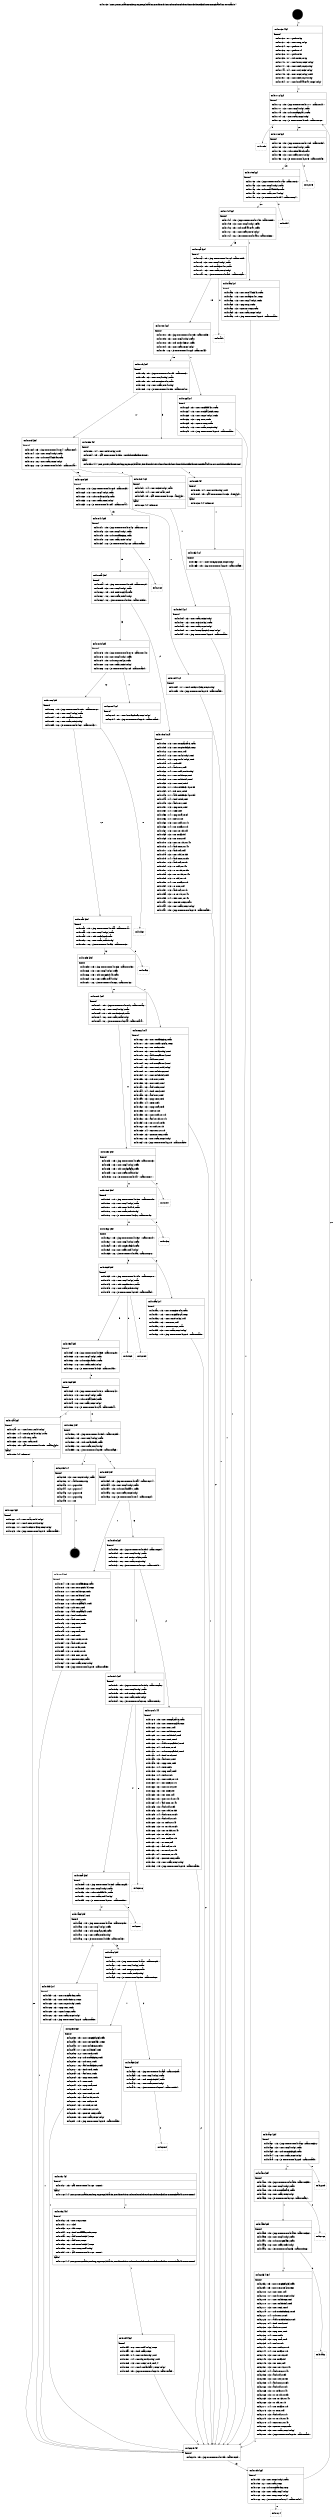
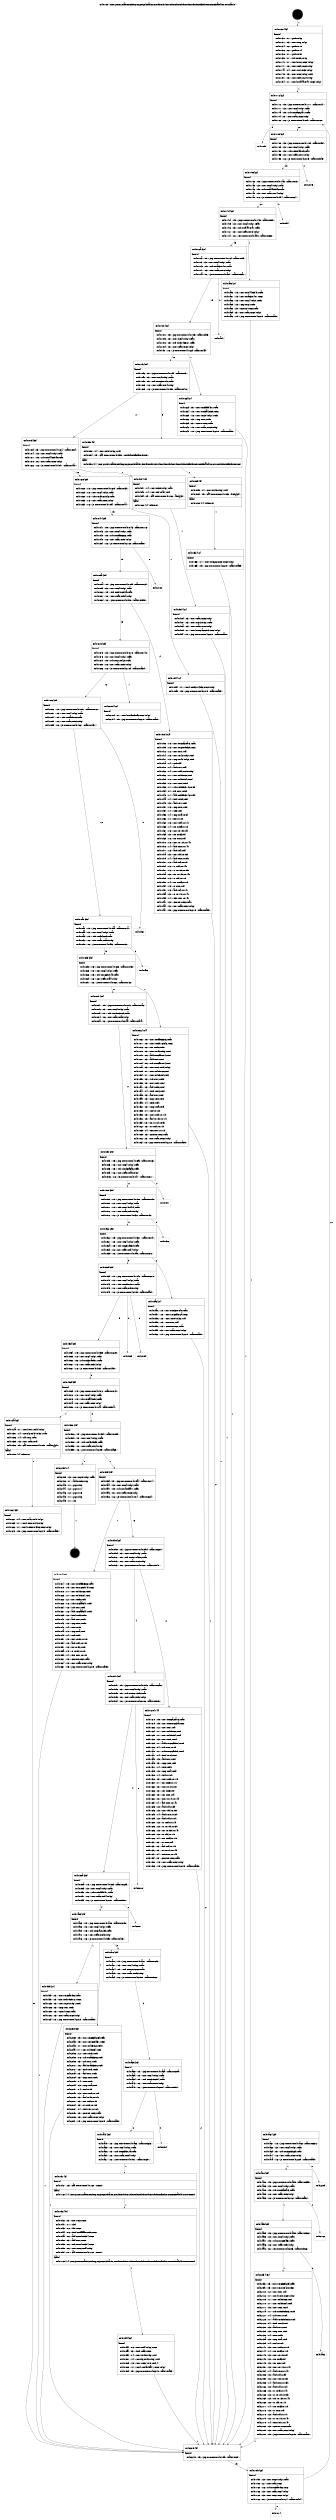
(119, 2003) -> (99, 1984)
none -> (125, 2147)
